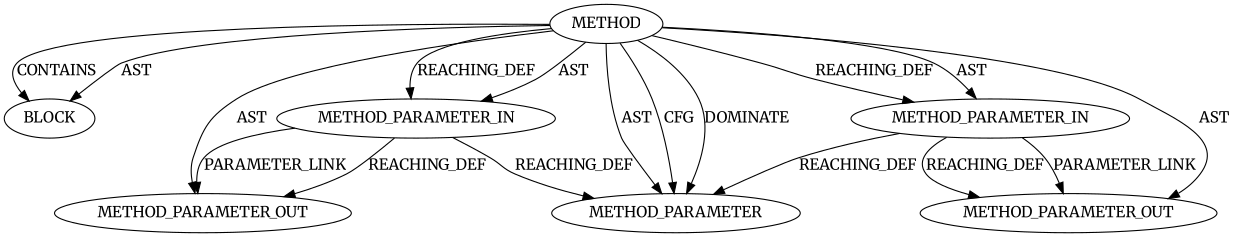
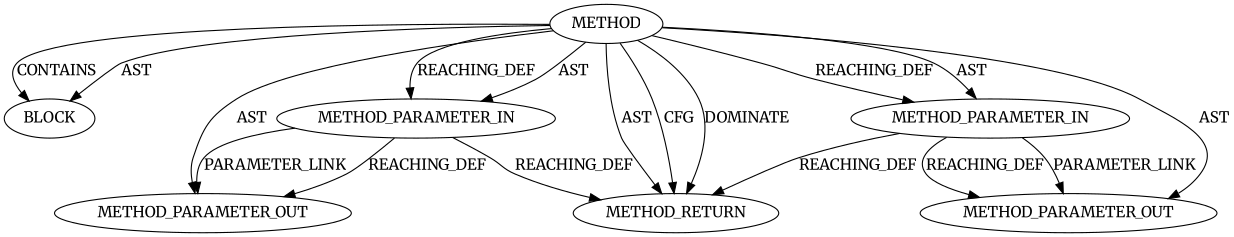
(676, 213) -> (676, 213)
